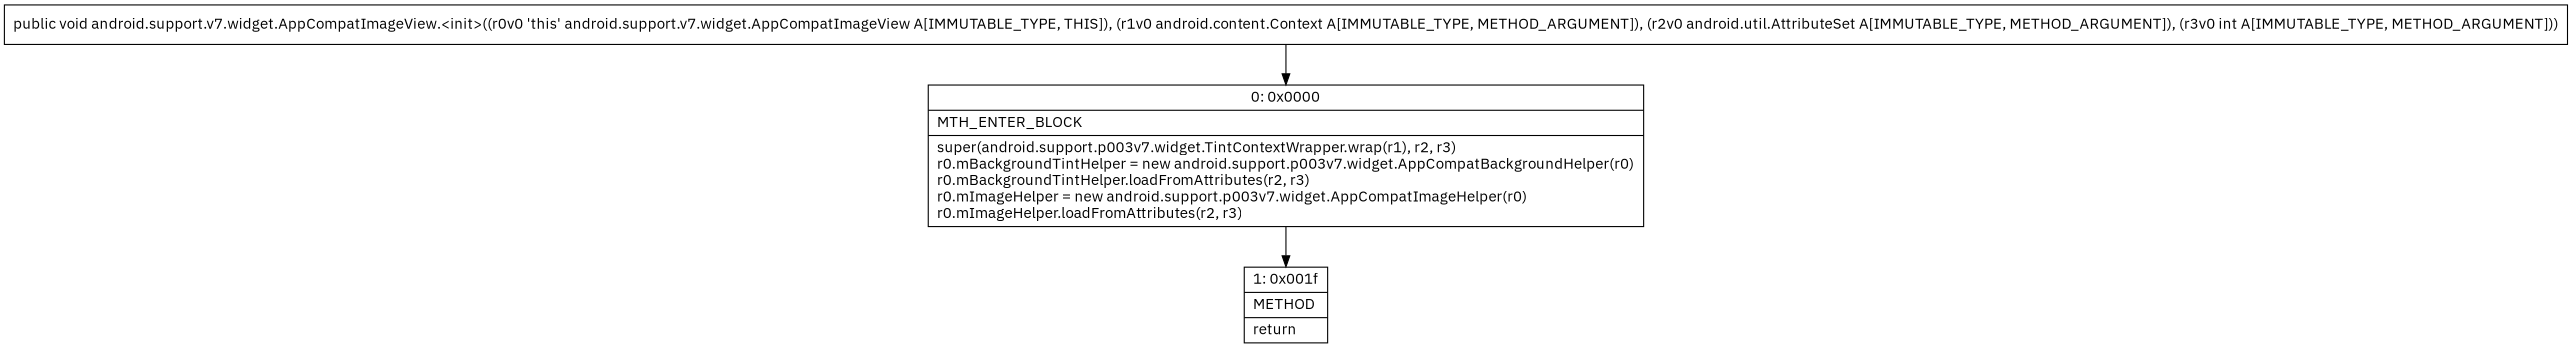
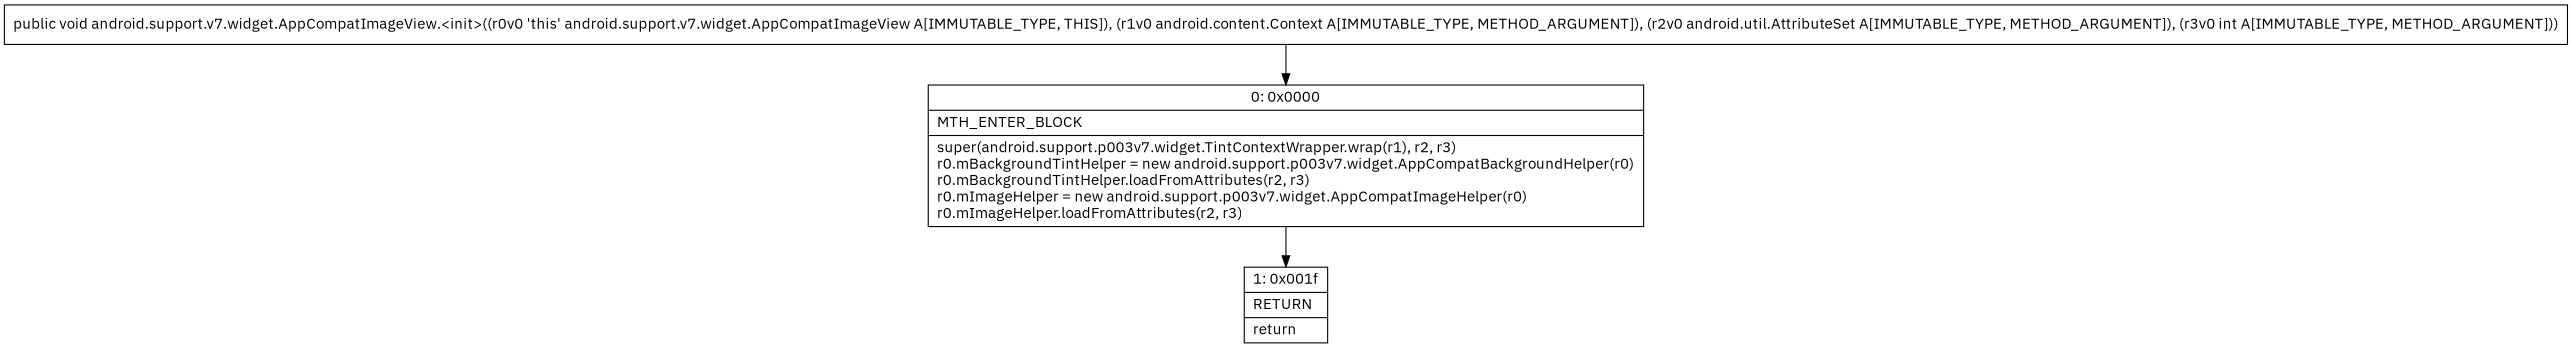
(1285, 304) -> (1283, 304)
